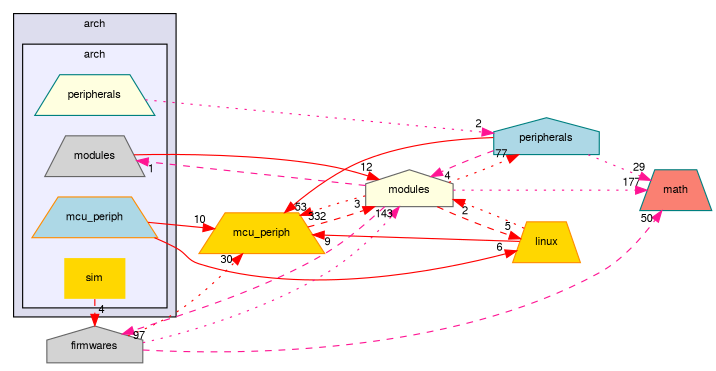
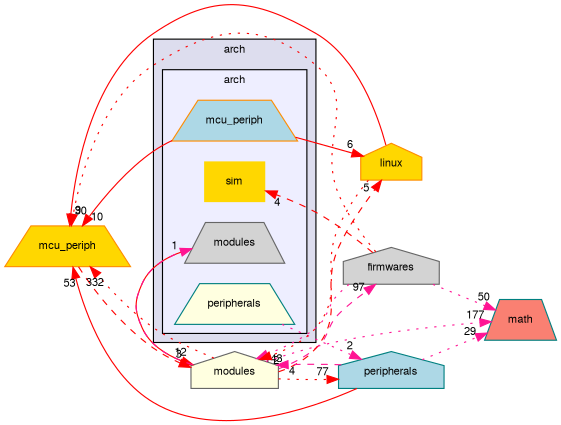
(547, 242) -> (391, 164)
(95, 307) -> (327, 219)
(414, 335) -> (459, 295)
